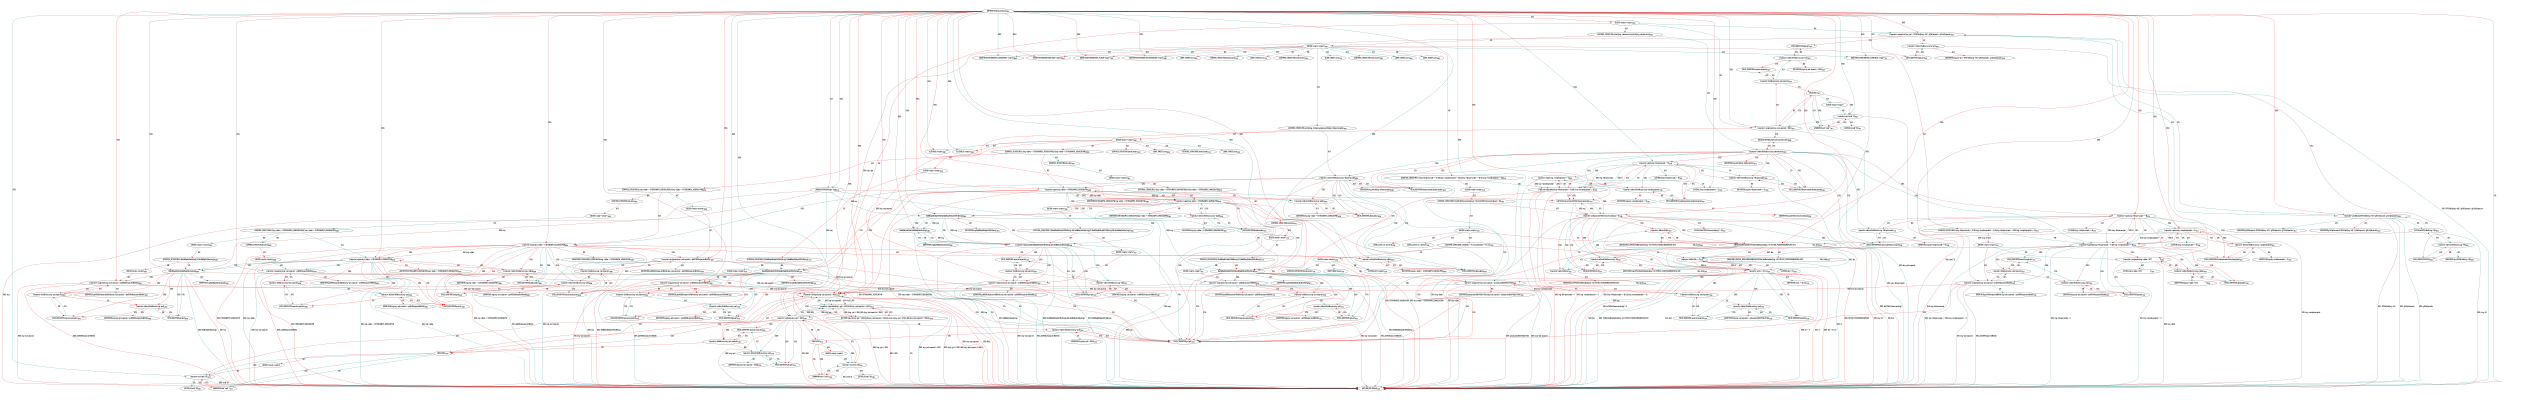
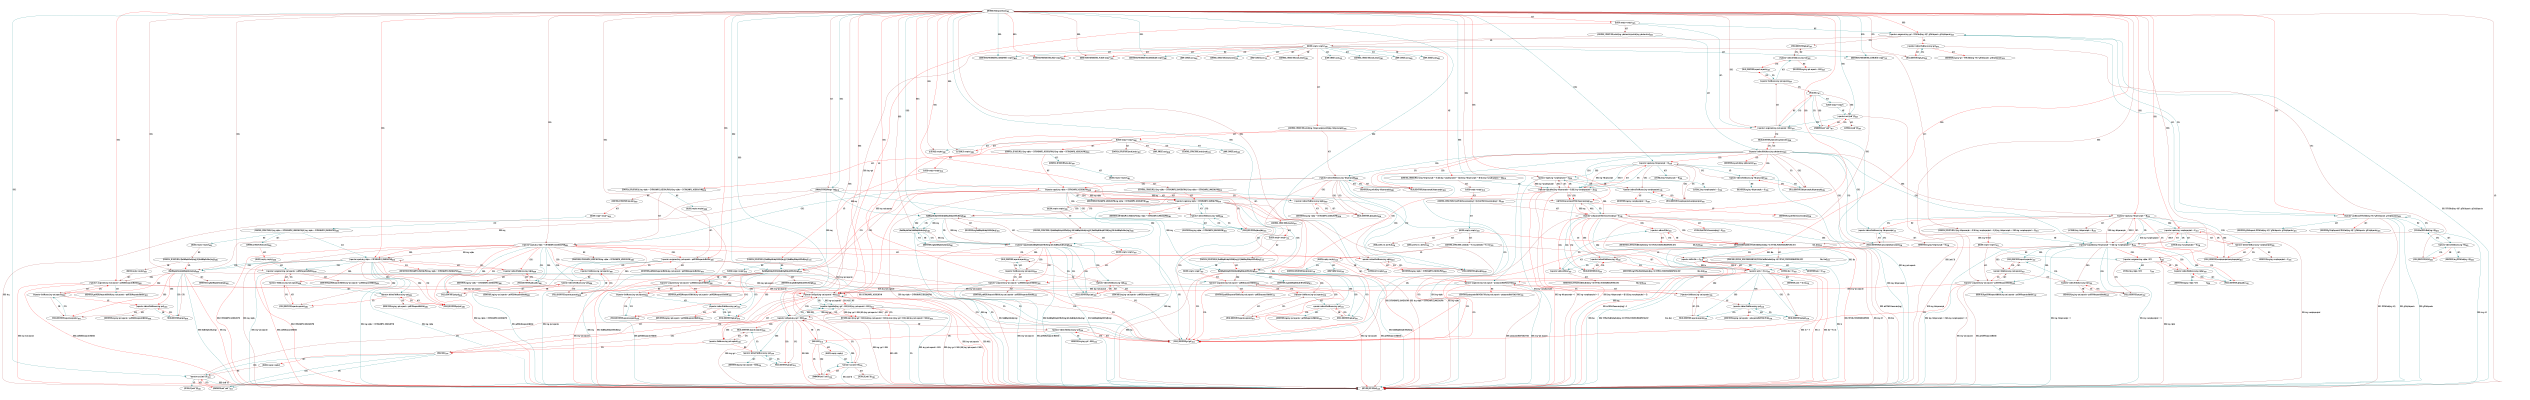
(1468, 15) -> (1465, 21)
none -> (1816, 271)
